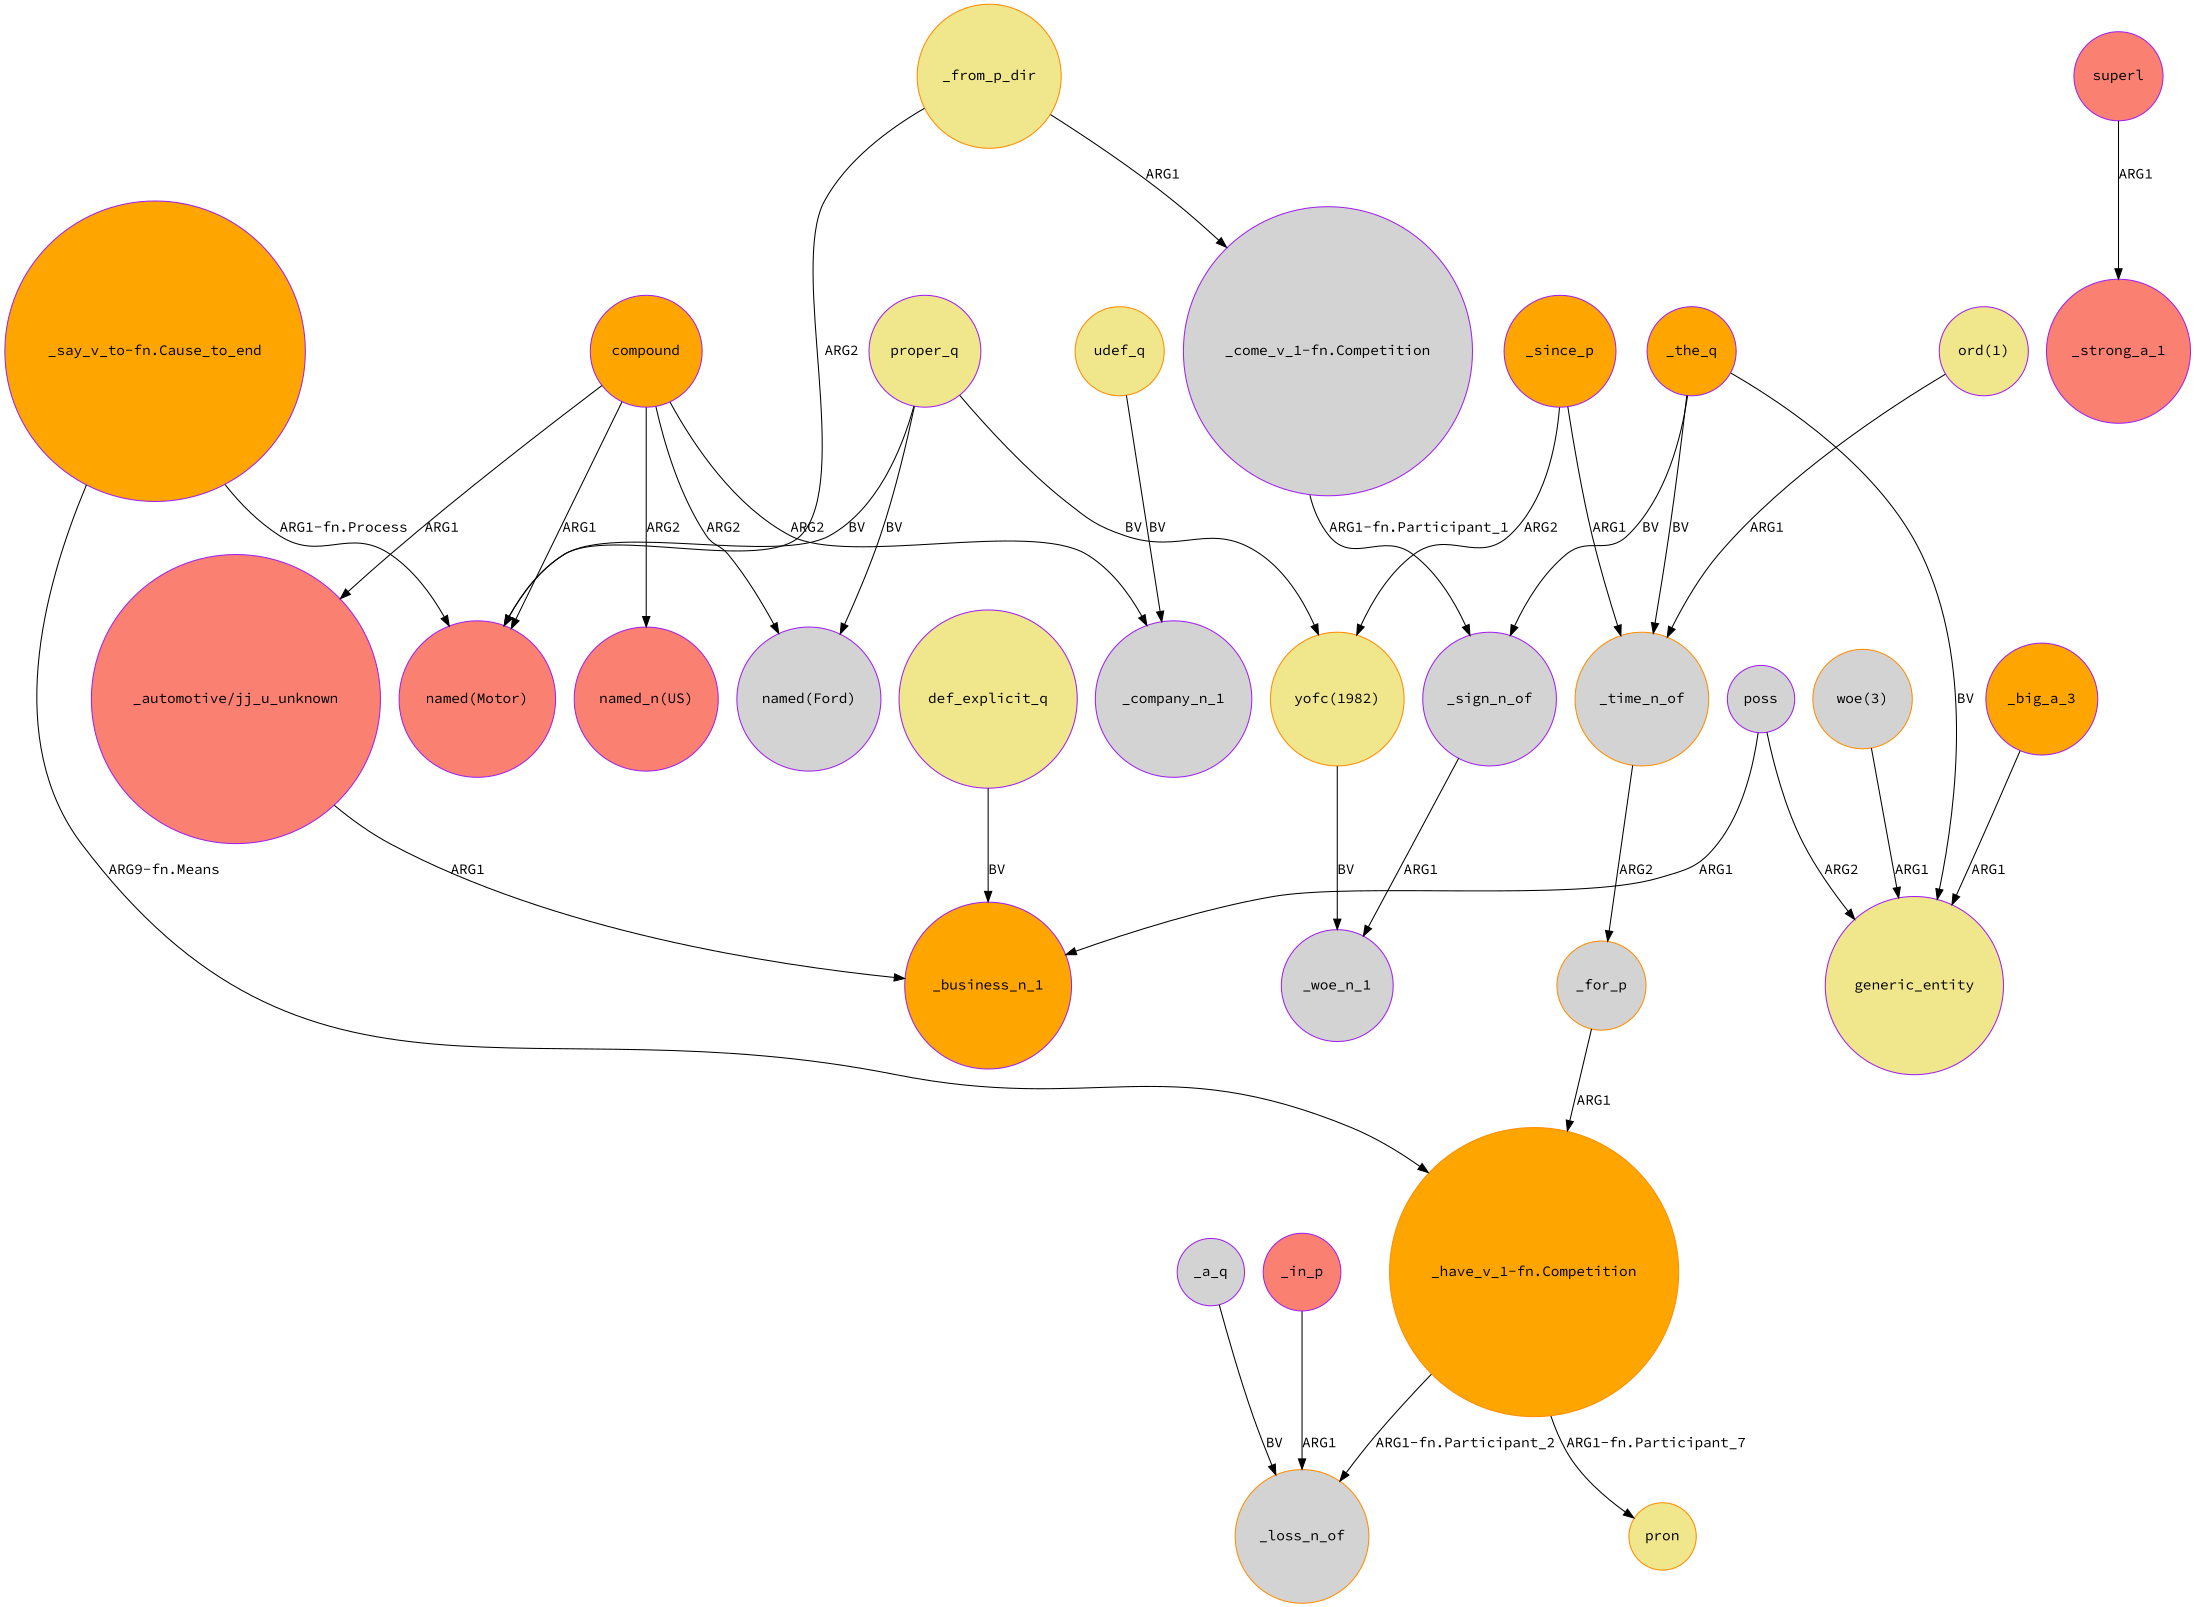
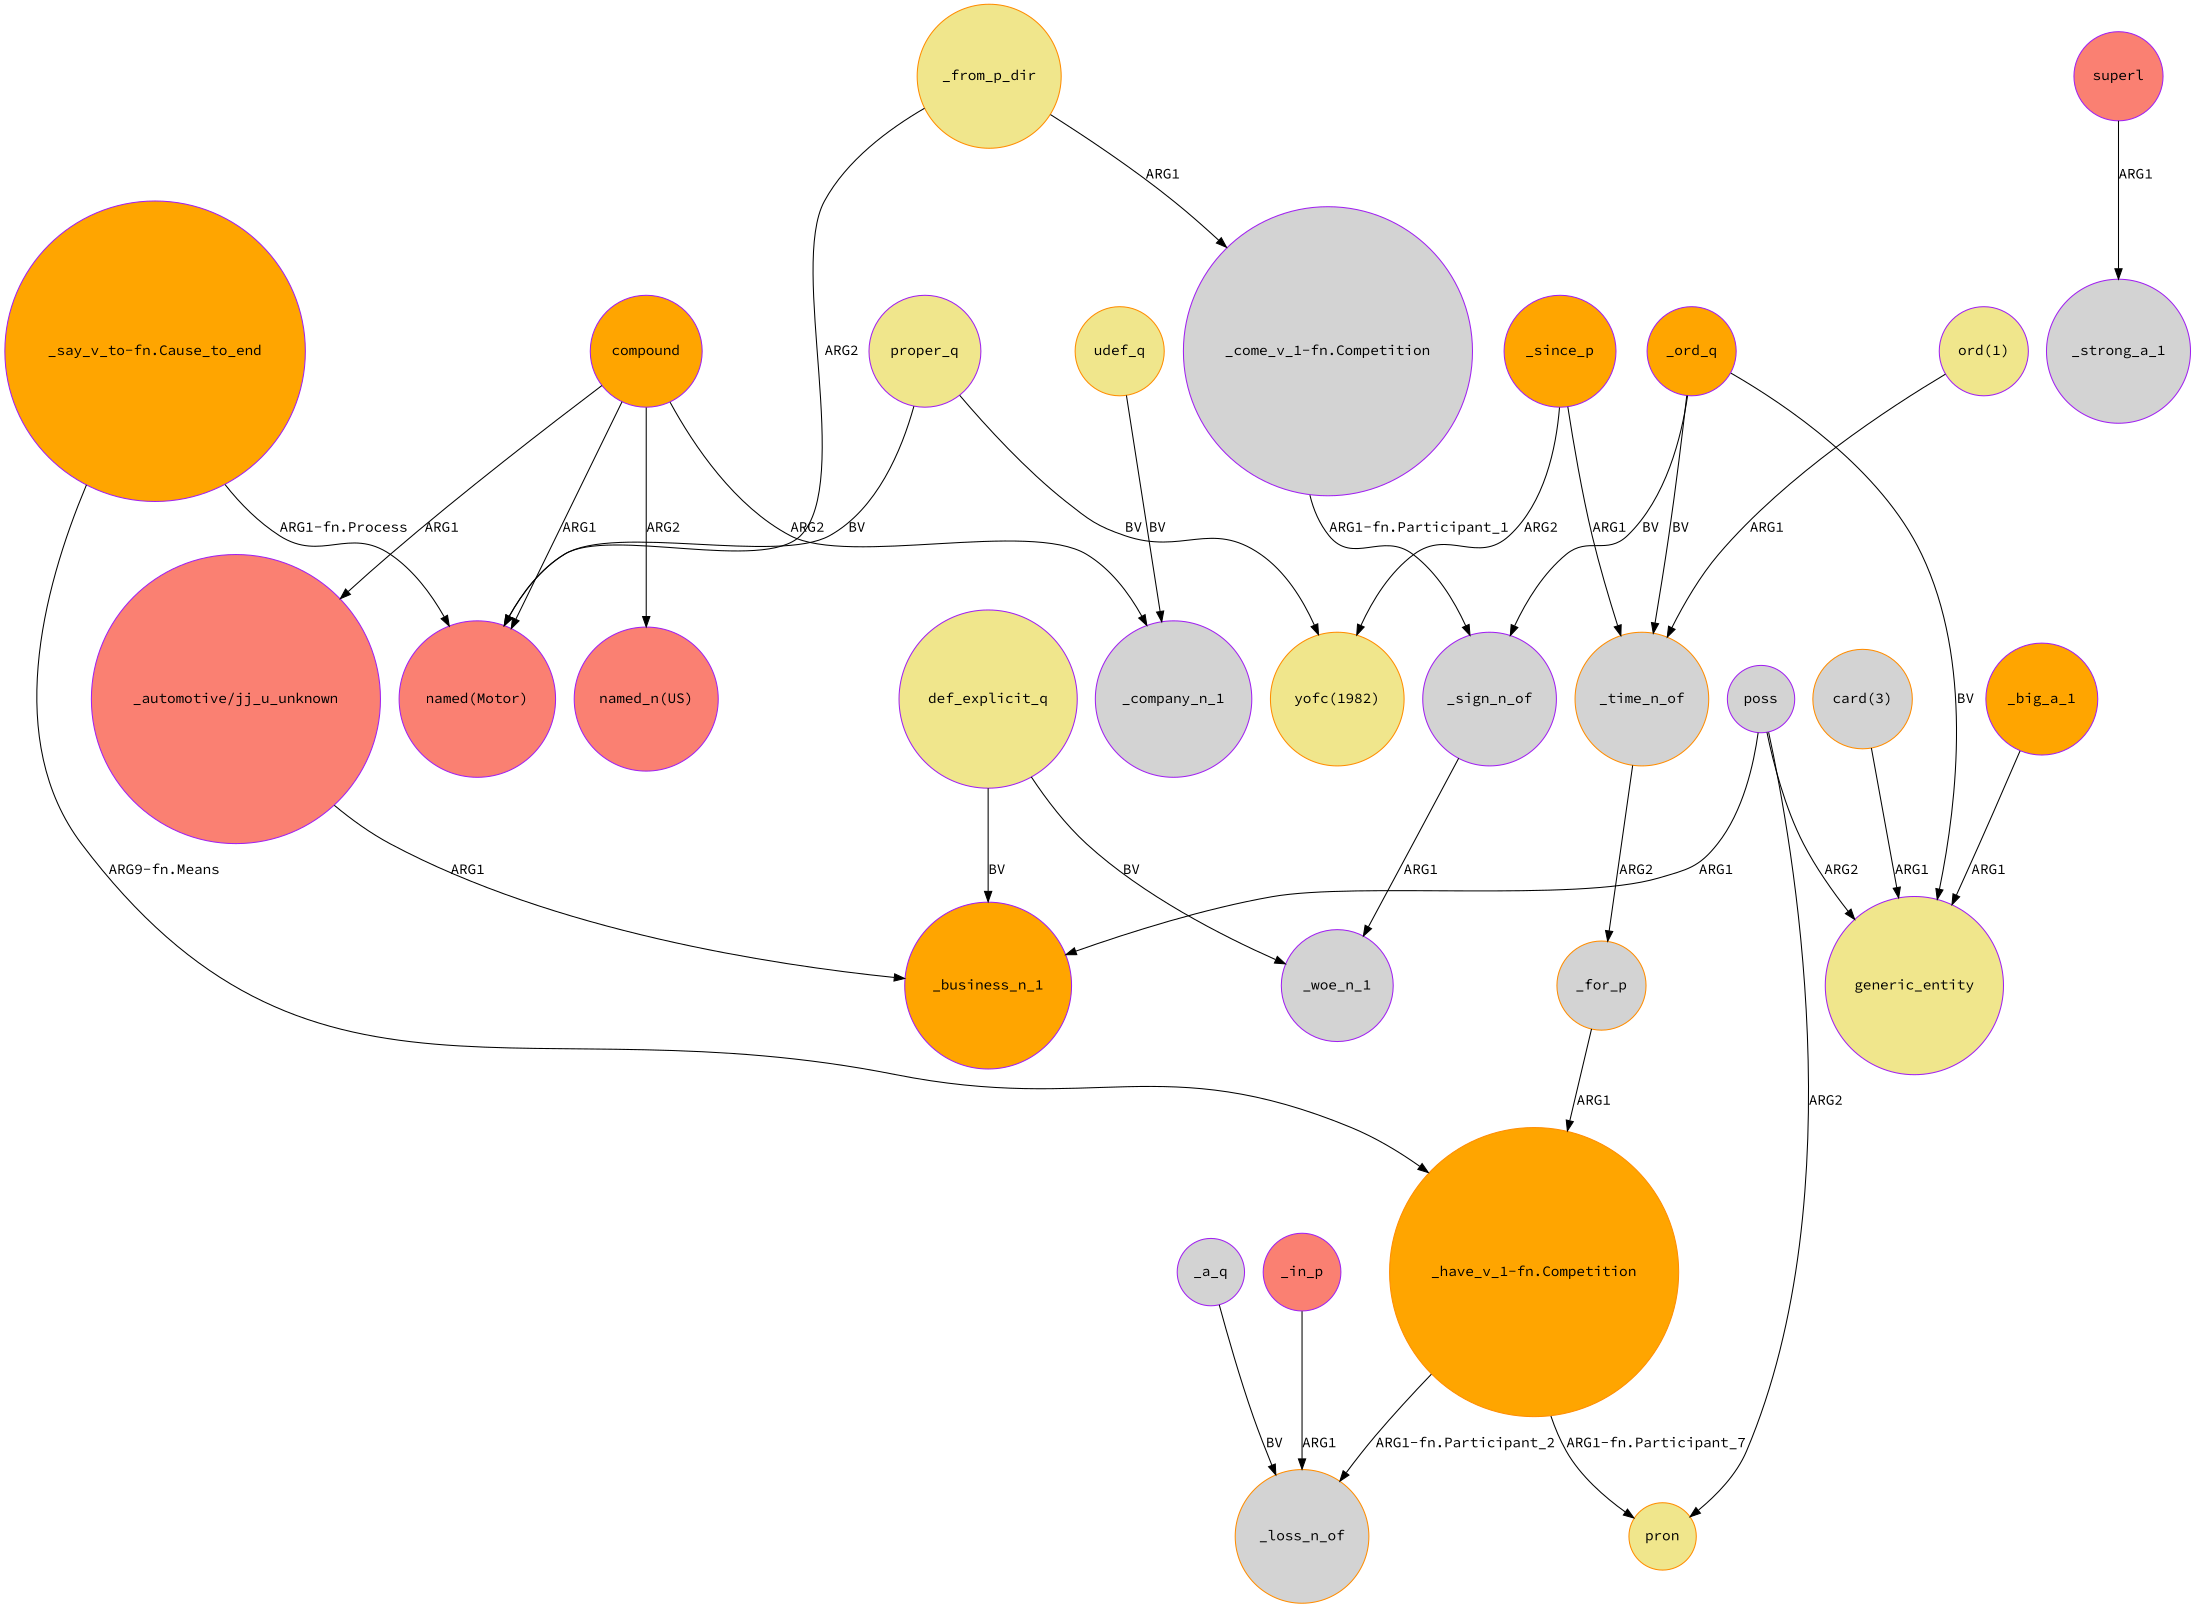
(1692, 351) -> (1692, 351)
(2119, 351) -> (2119, 351)
(809, 699) -> none
(1863, 699) -> (1863, 699)
(2042, 699) -> (2042, 699)
(1337, 843) -> (1140, 885)
none -> (1808, 1132)
